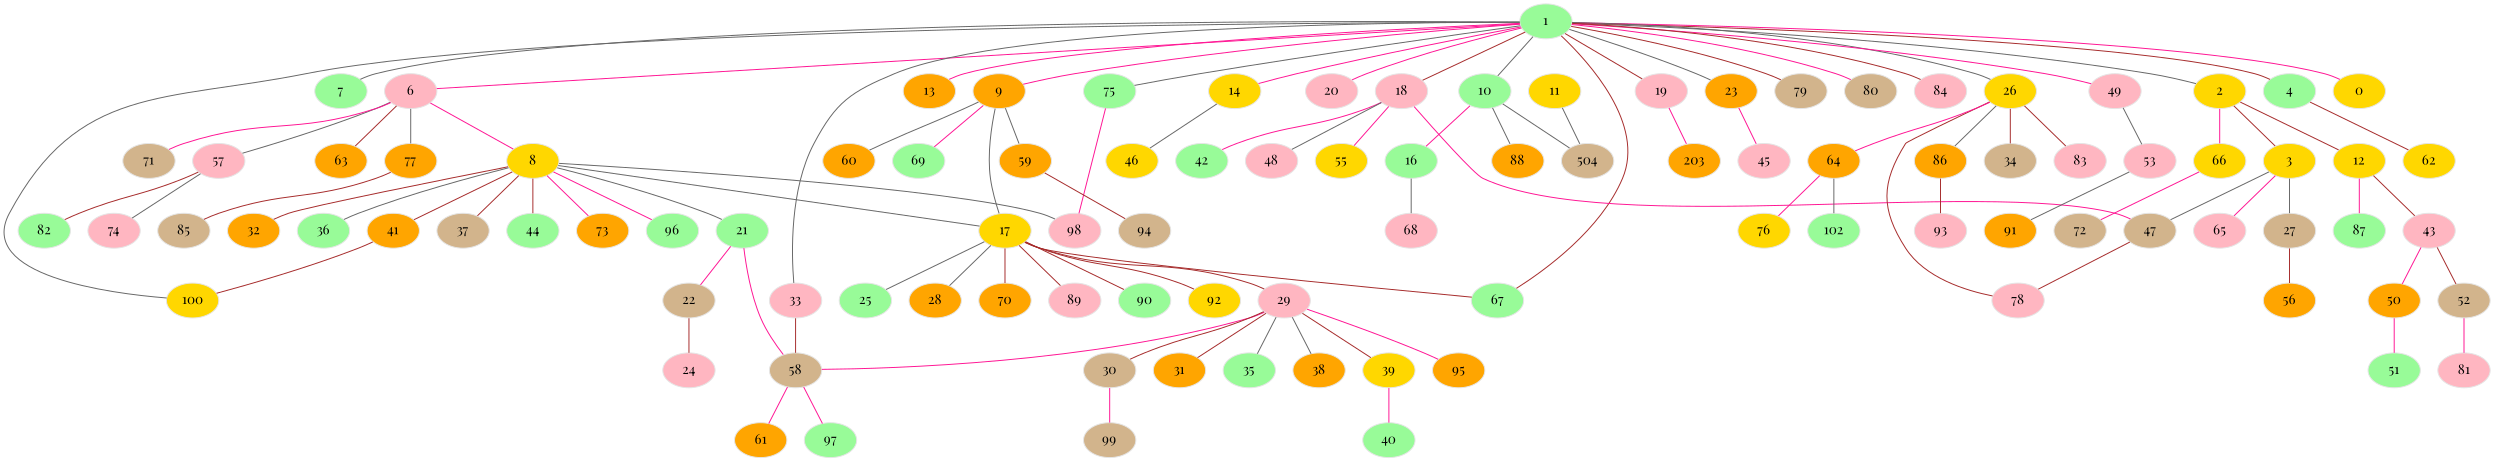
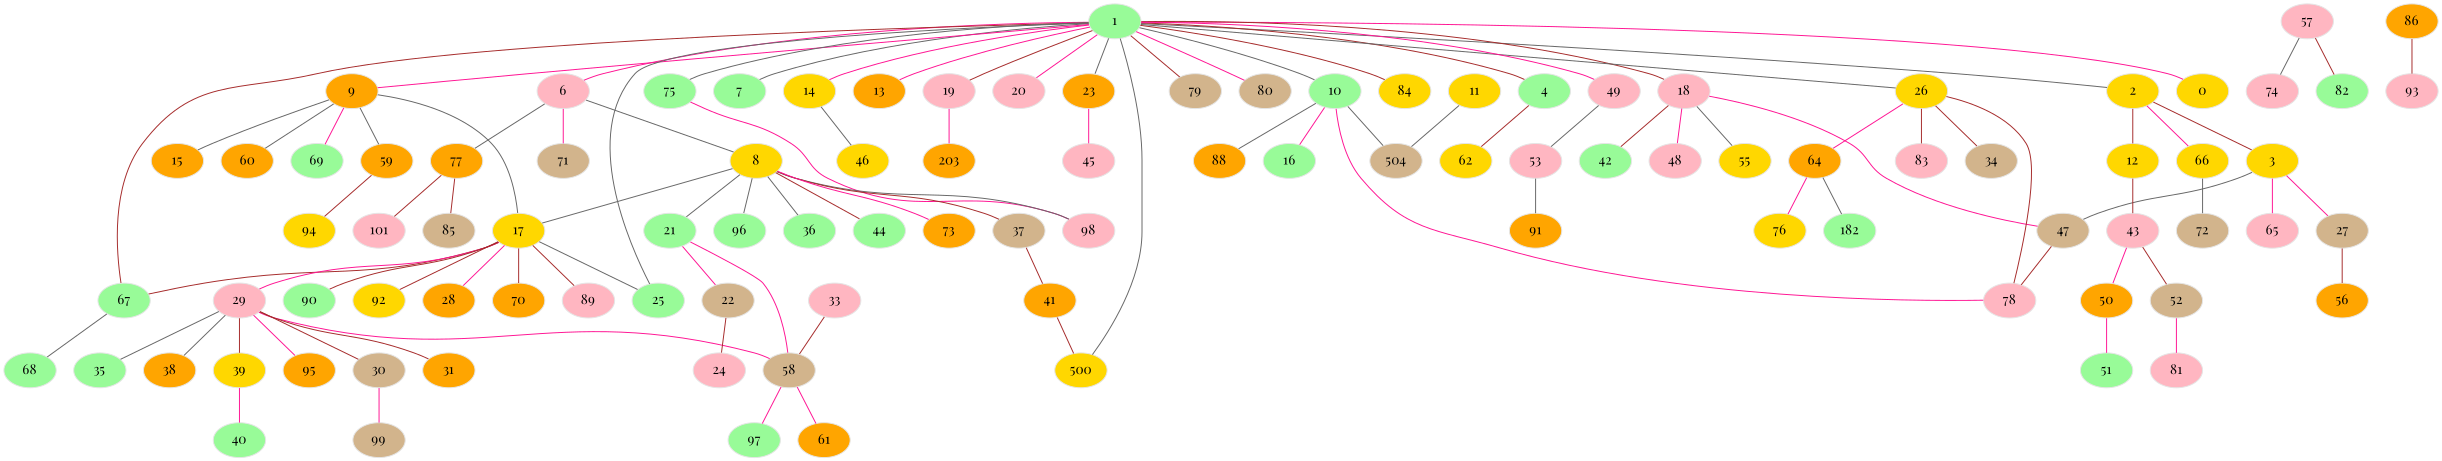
(1079, 40) -> (634, 75)
(1941, 91) -> (1405, 91)
(472, 126) -> (660, 126)
(1302, 126) -> (1645, 126)
(1337, 126) -> (1680, 126)
(1371, 126) -> (1715, 126)
(1976, 126) -> none
(317, 130) -> none
none -> (177, 161)
(341, 161) -> none
(463, 196) -> (1034, 266)
(603, 196) -> (748, 196)
(1411, 196) -> (77, 335)
(2150, 196) -> (2203, 196)
(2290, 196) -> (2307, 196)
(254, 231) -> none
none -> (379, 231)
(1145, 231) -> (309, 231)
(1411, 231) -> (30, 370)
(1834, 231) -> (1850, 231)
(2359, 231) -> none
(970, 266) -> (484, 266)
(1145, 266) -> (379, 266)
none -> (1624, 275)
(193, 301) -> (1081, 370)
